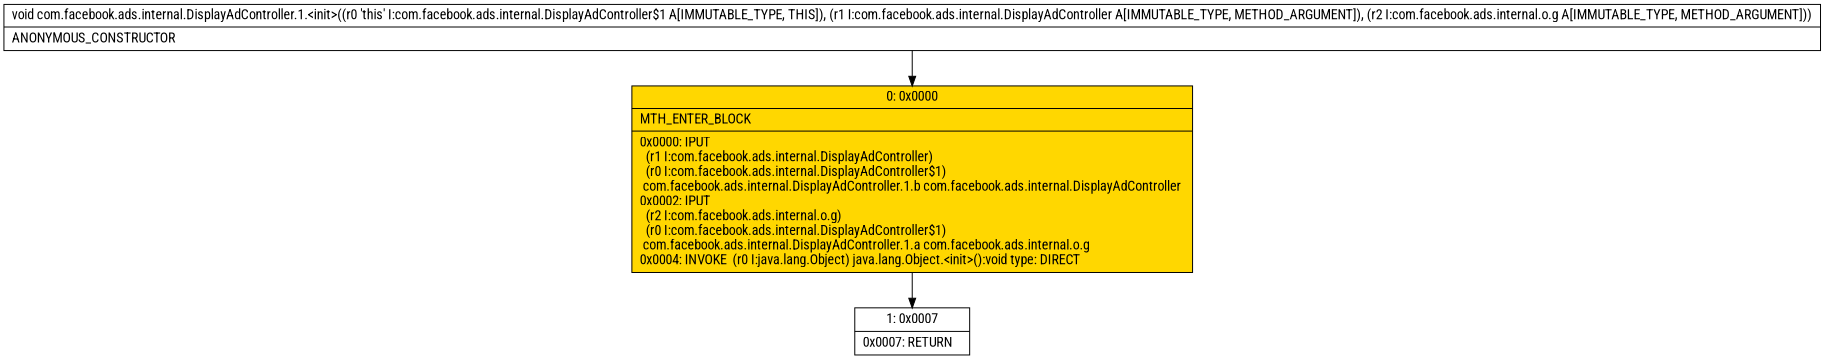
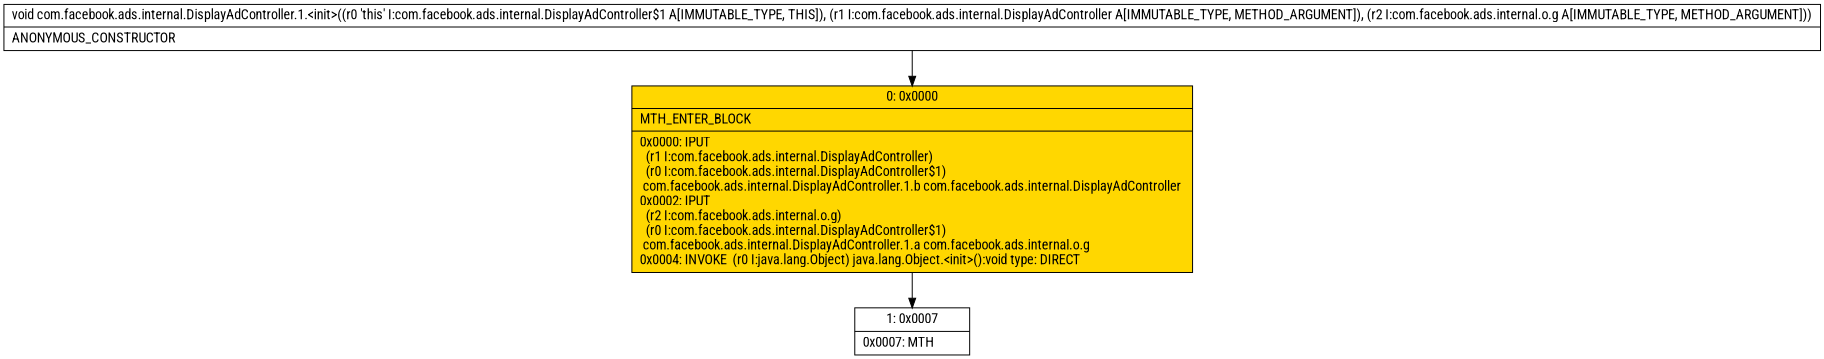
(912, 343) -> (903, 343)
